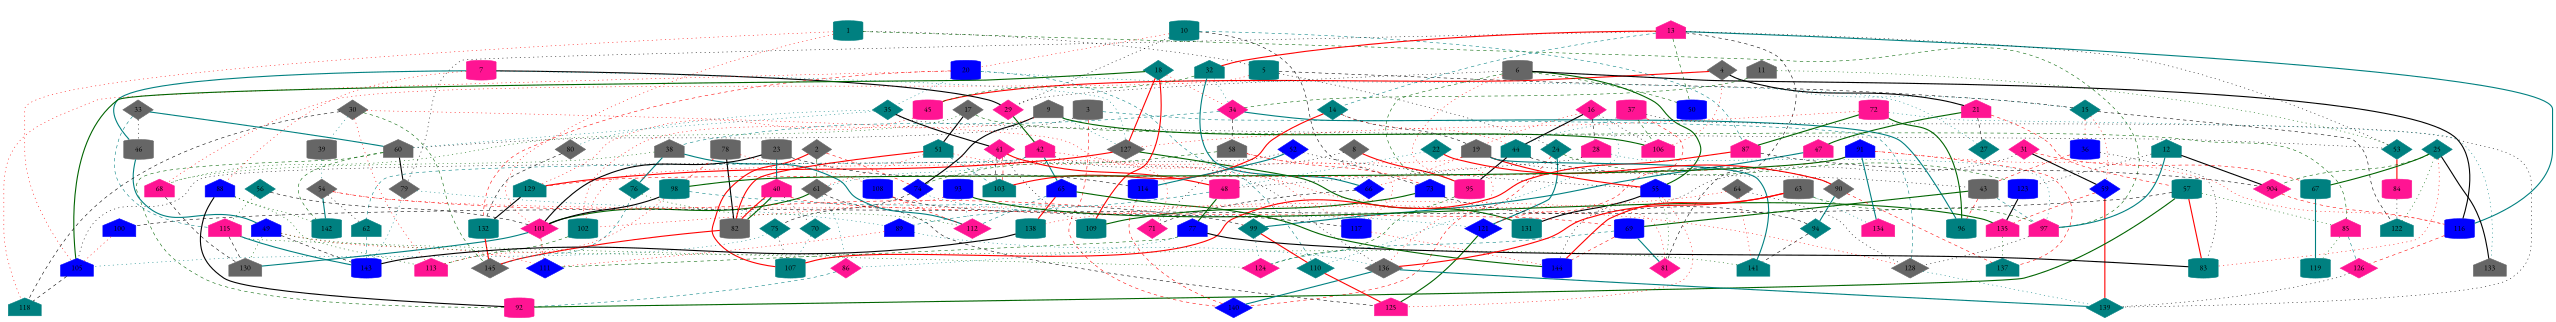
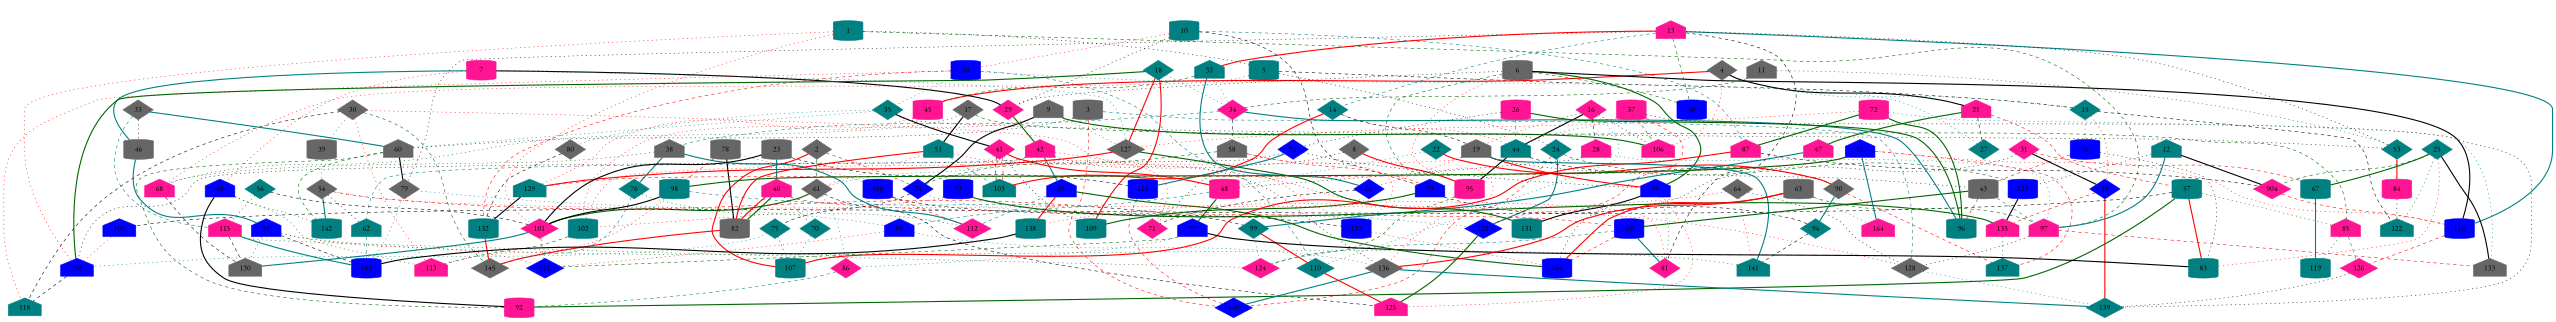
none -> (1516, 110)
(1878, 229) -> (1878, 229)
none -> (2266, 248)
